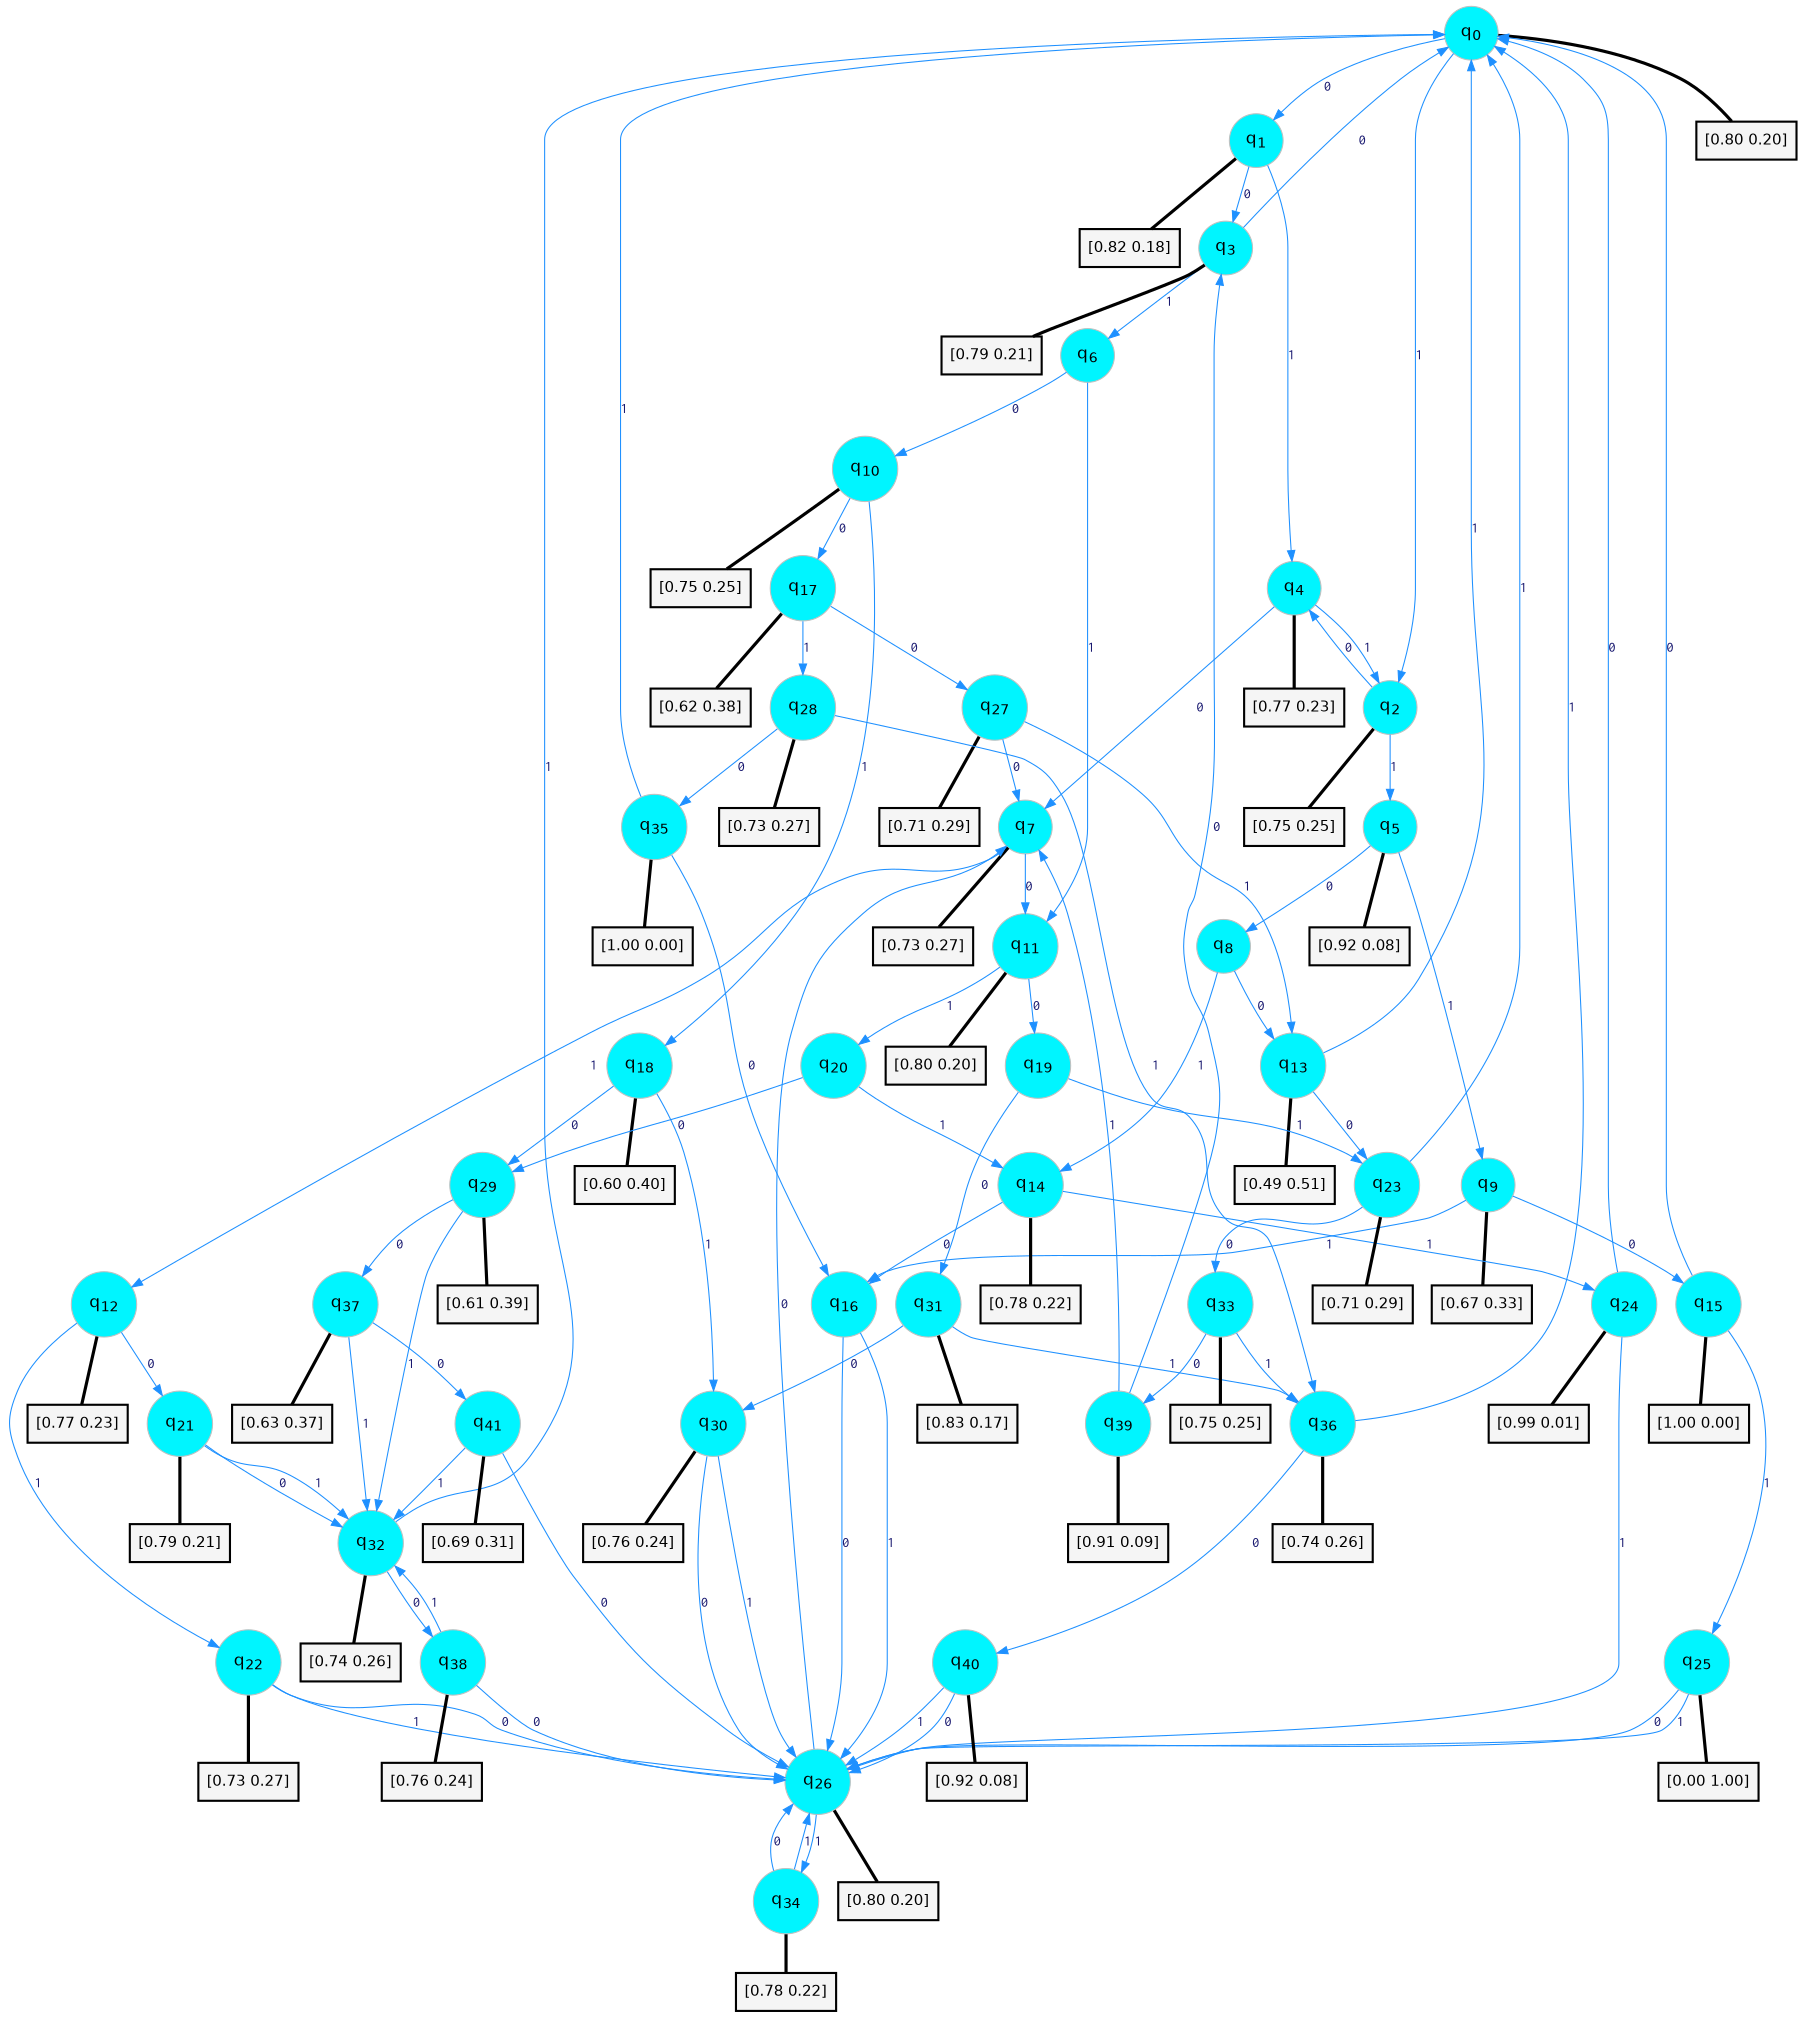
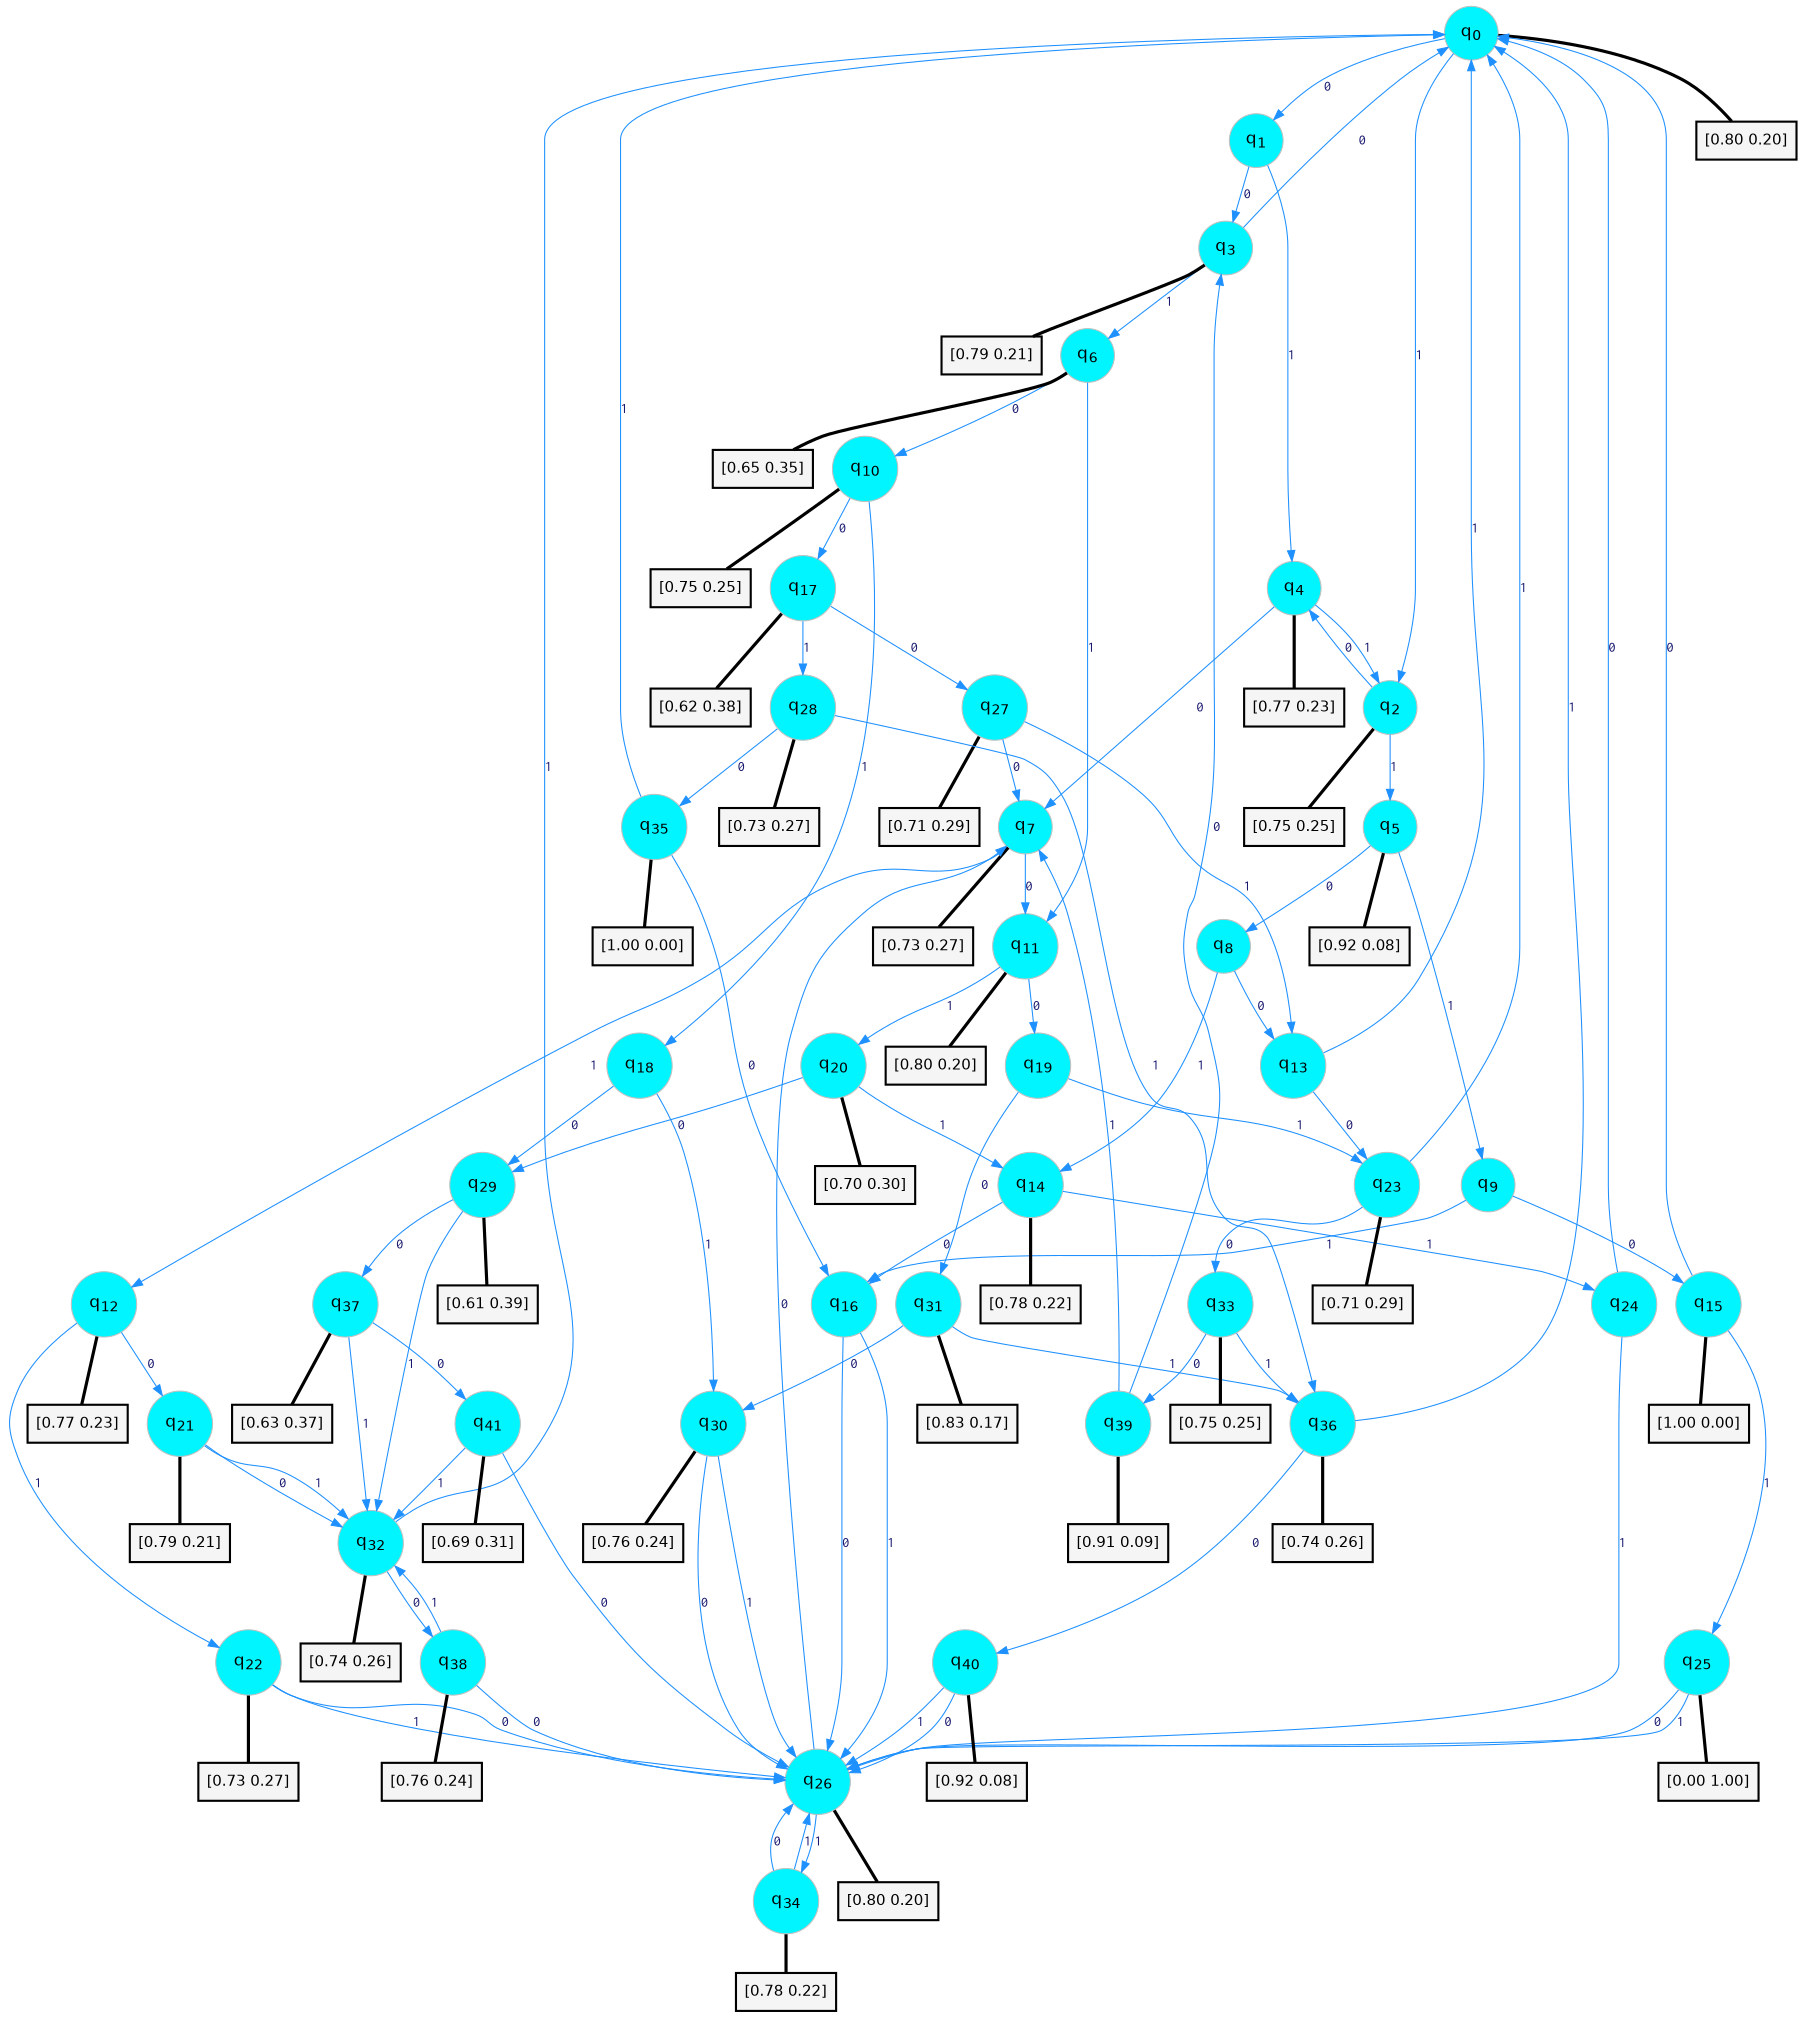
(1130, 248) -> none
none -> (763, 469)
(625, 1185) -> none
none -> (865, 1185)
(1285, 1185) -> none
(1482, 1304) -> none
(1539, 1424) -> none
